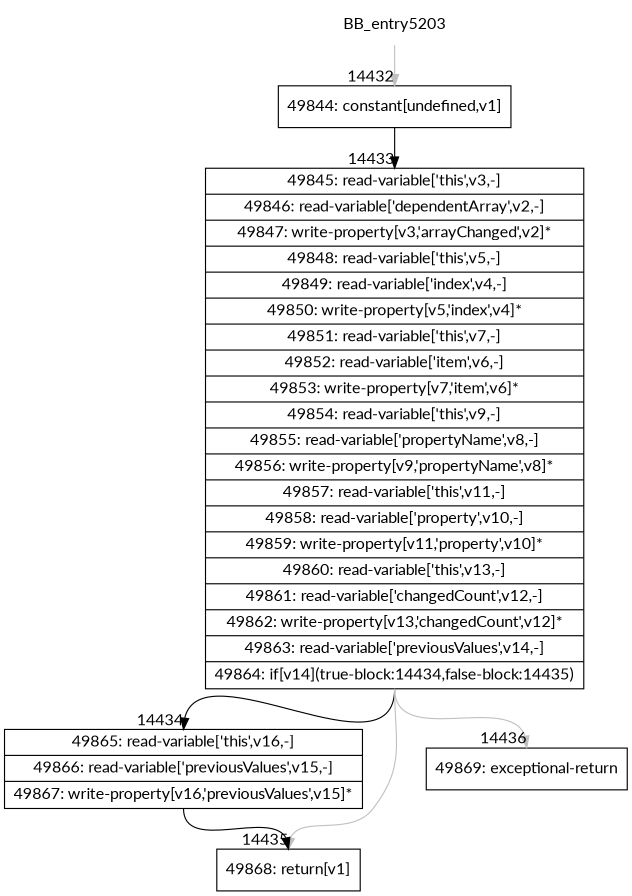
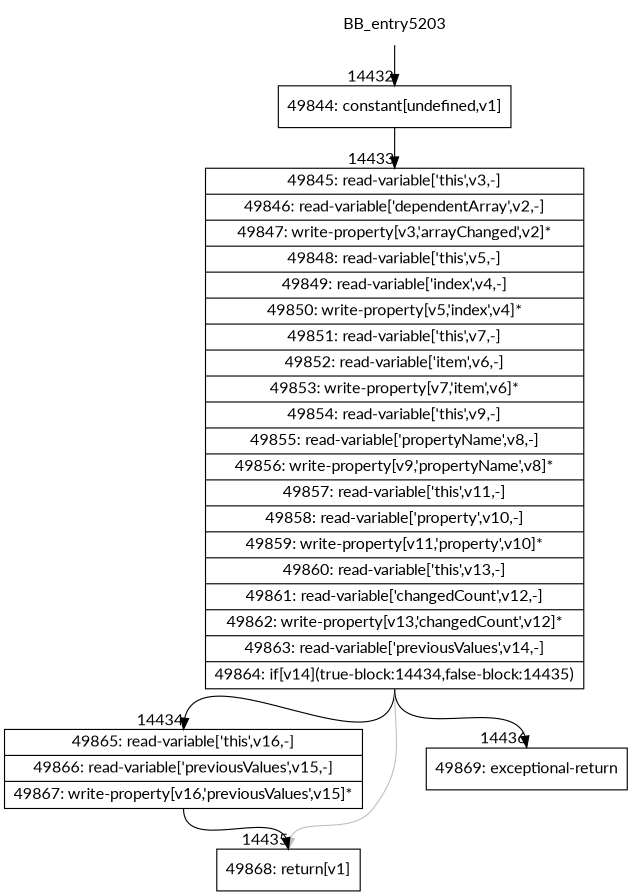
(395, 60) -> (395, 60)
(455, 718) -> (455, 718)
